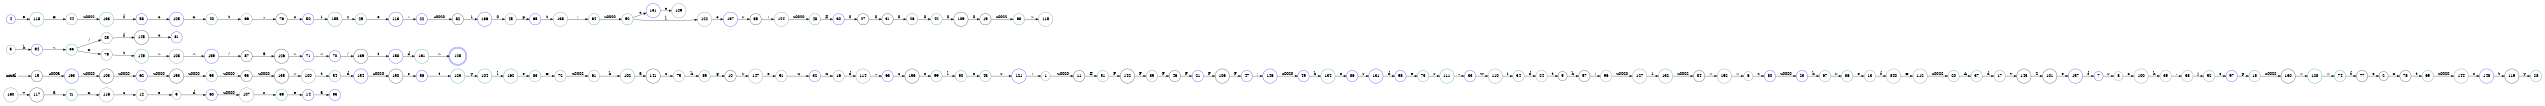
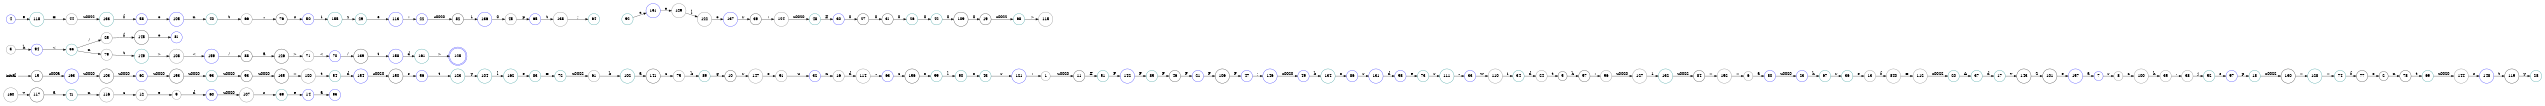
(609, 19) -> none
(664, 21) -> (690, 15)
(247, 56) -> (247, 56)
(308, 56) -> (308, 56)
(1759, 74) -> (1759, 74)
(2088, 74) -> (2088, 74)
(1127, 76) -> (1127, 76)
